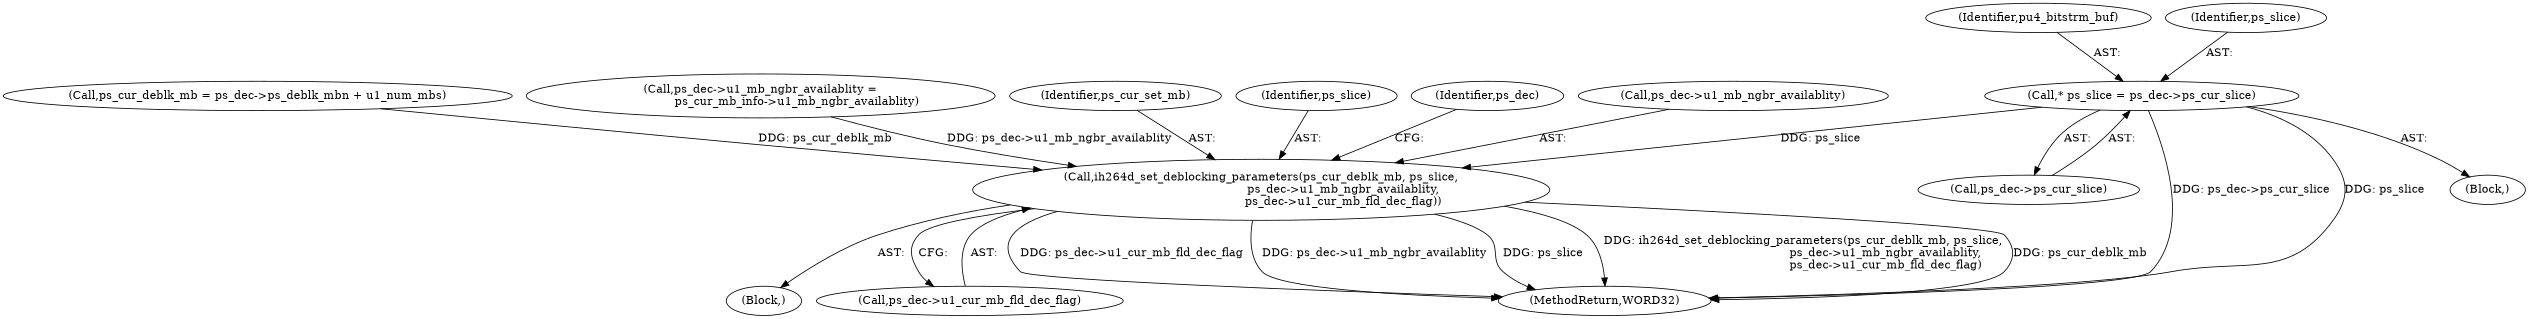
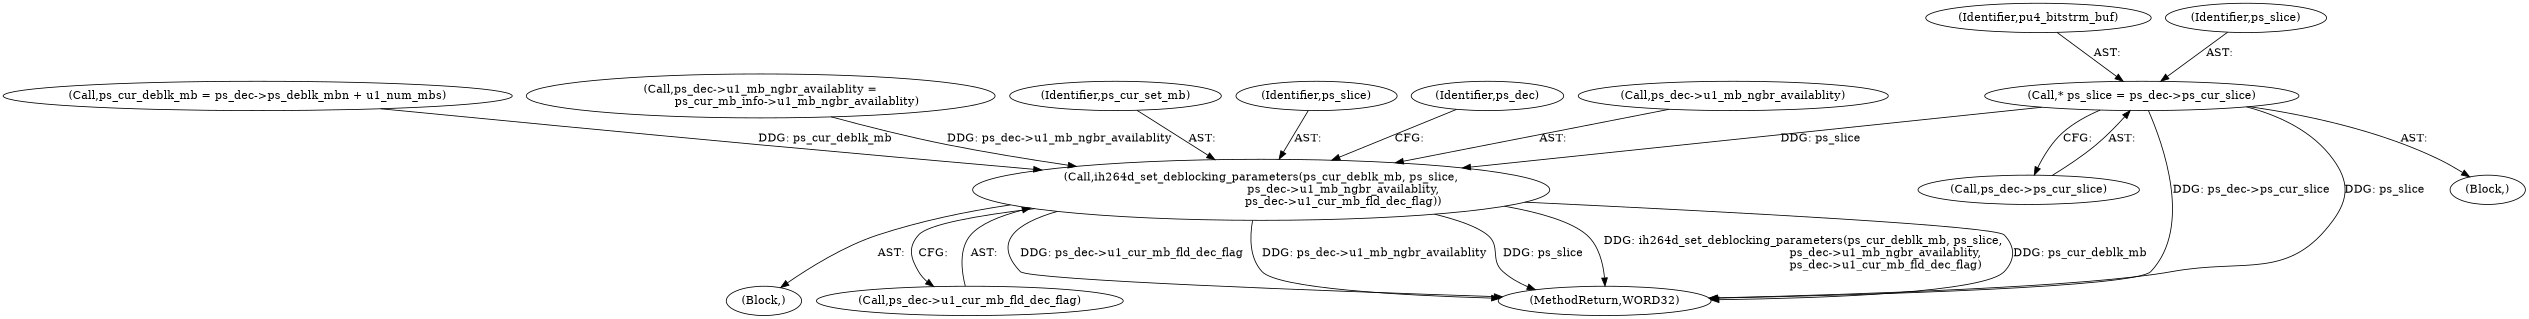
(2080, 139) -> (2080, 139)
